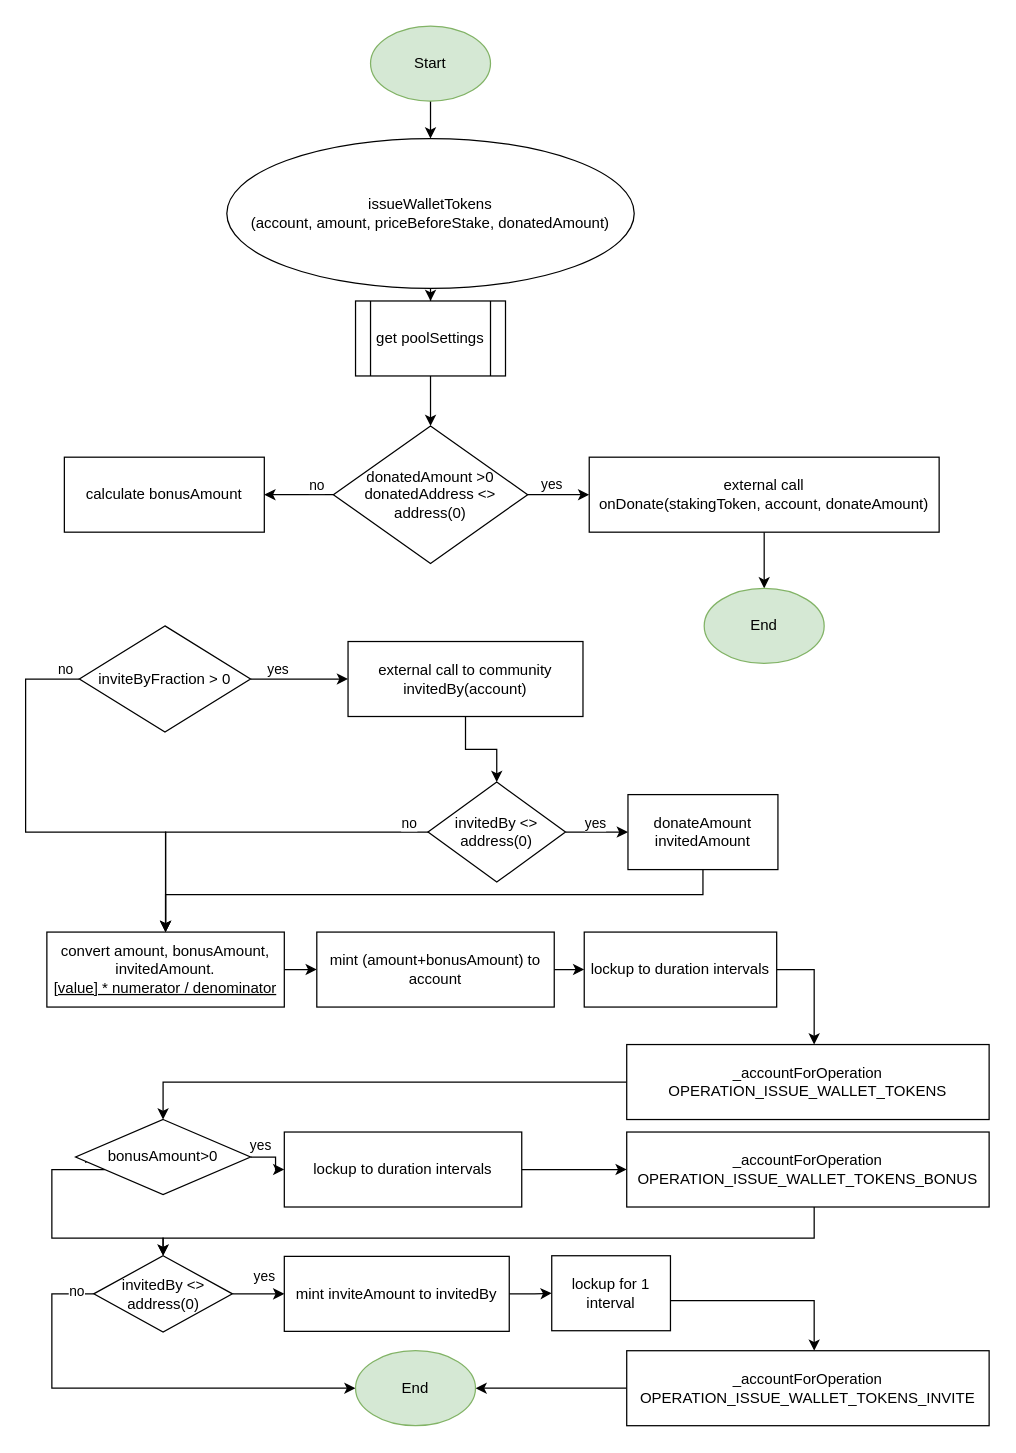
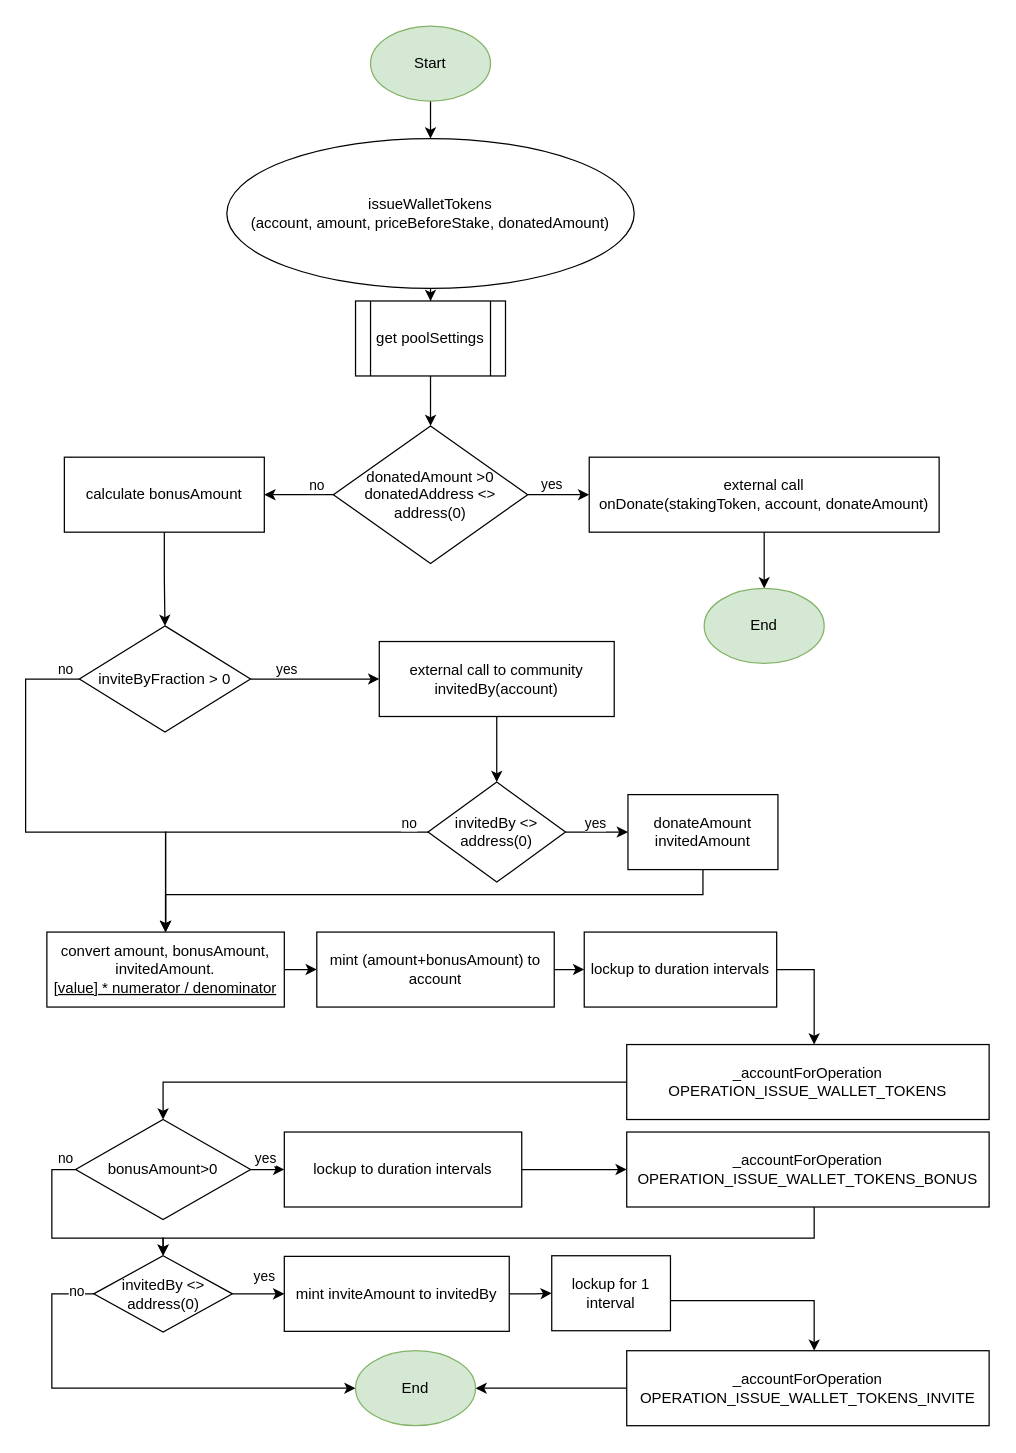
none -> (164, 575)
(466, 679) -> (497, 679)
(163, 1157) -> (163, 1169)
